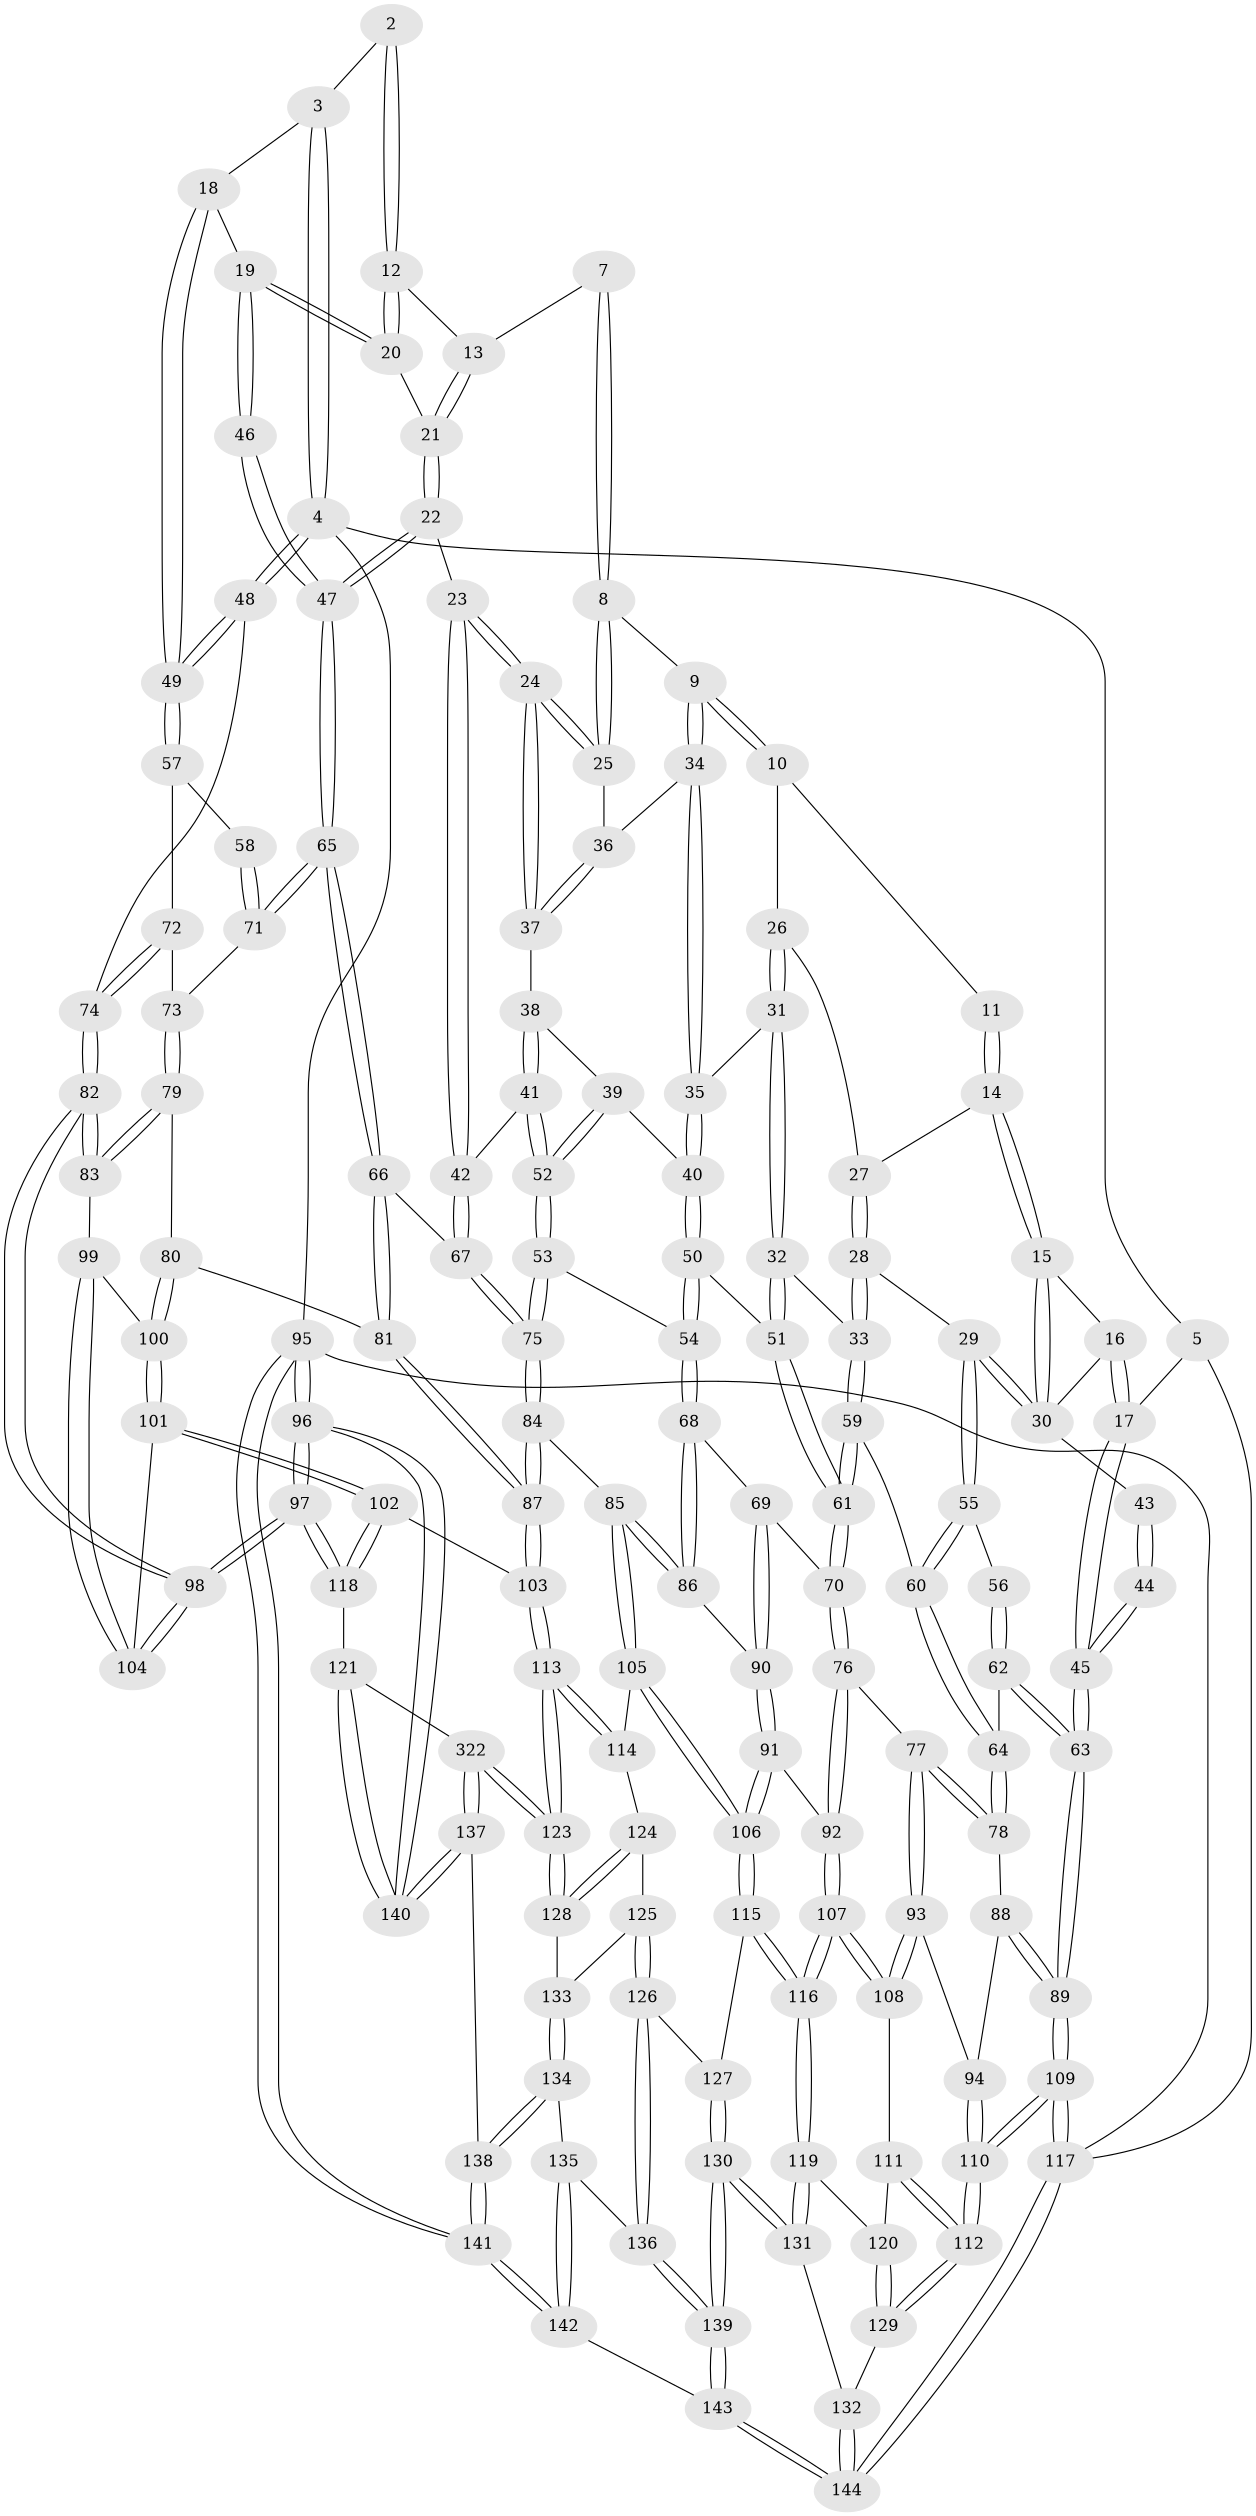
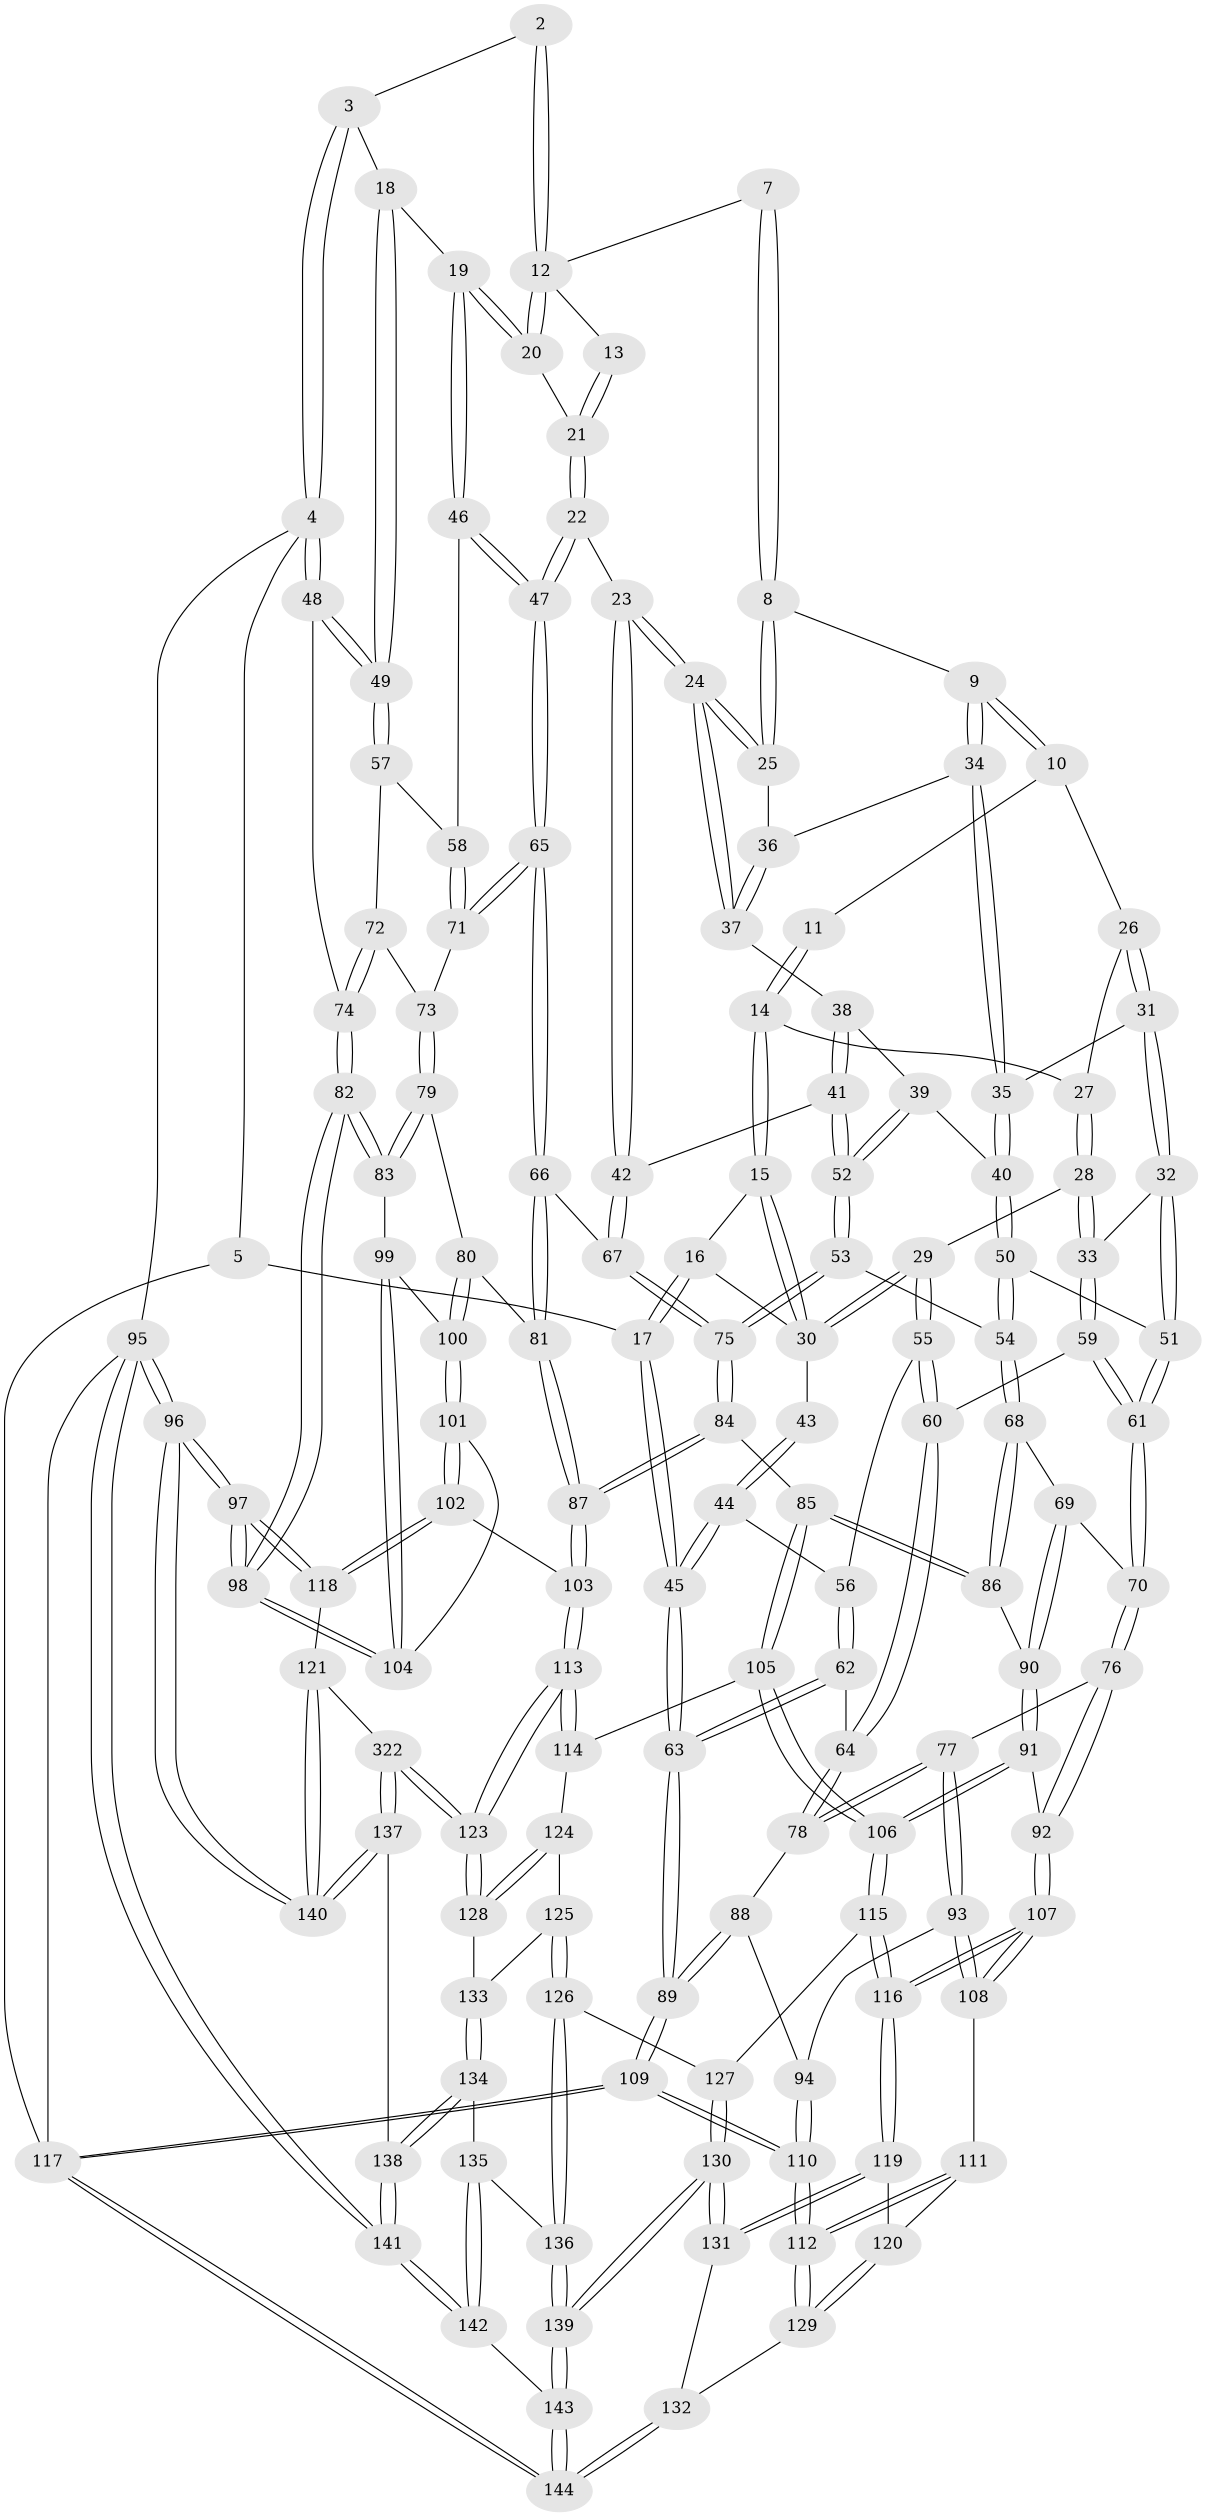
(539, 313) -> (655, 231)
none -> (458, 683)
none -> (781, 1543)
